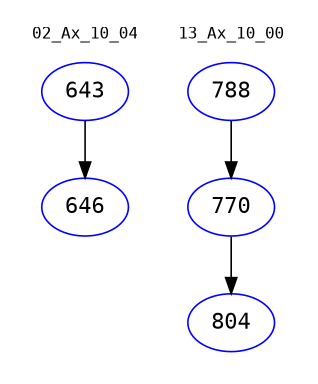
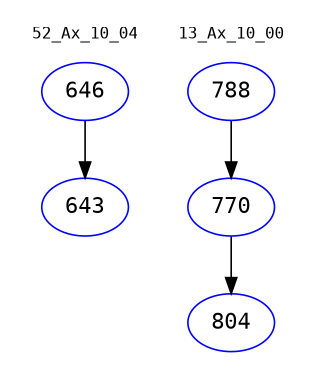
(86, 35) -> (86, 35)
(85, 141) -> (85, 141)
